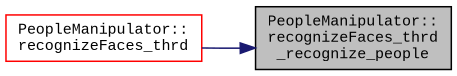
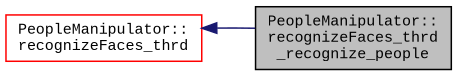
(221, 48) -> (236, 28)
